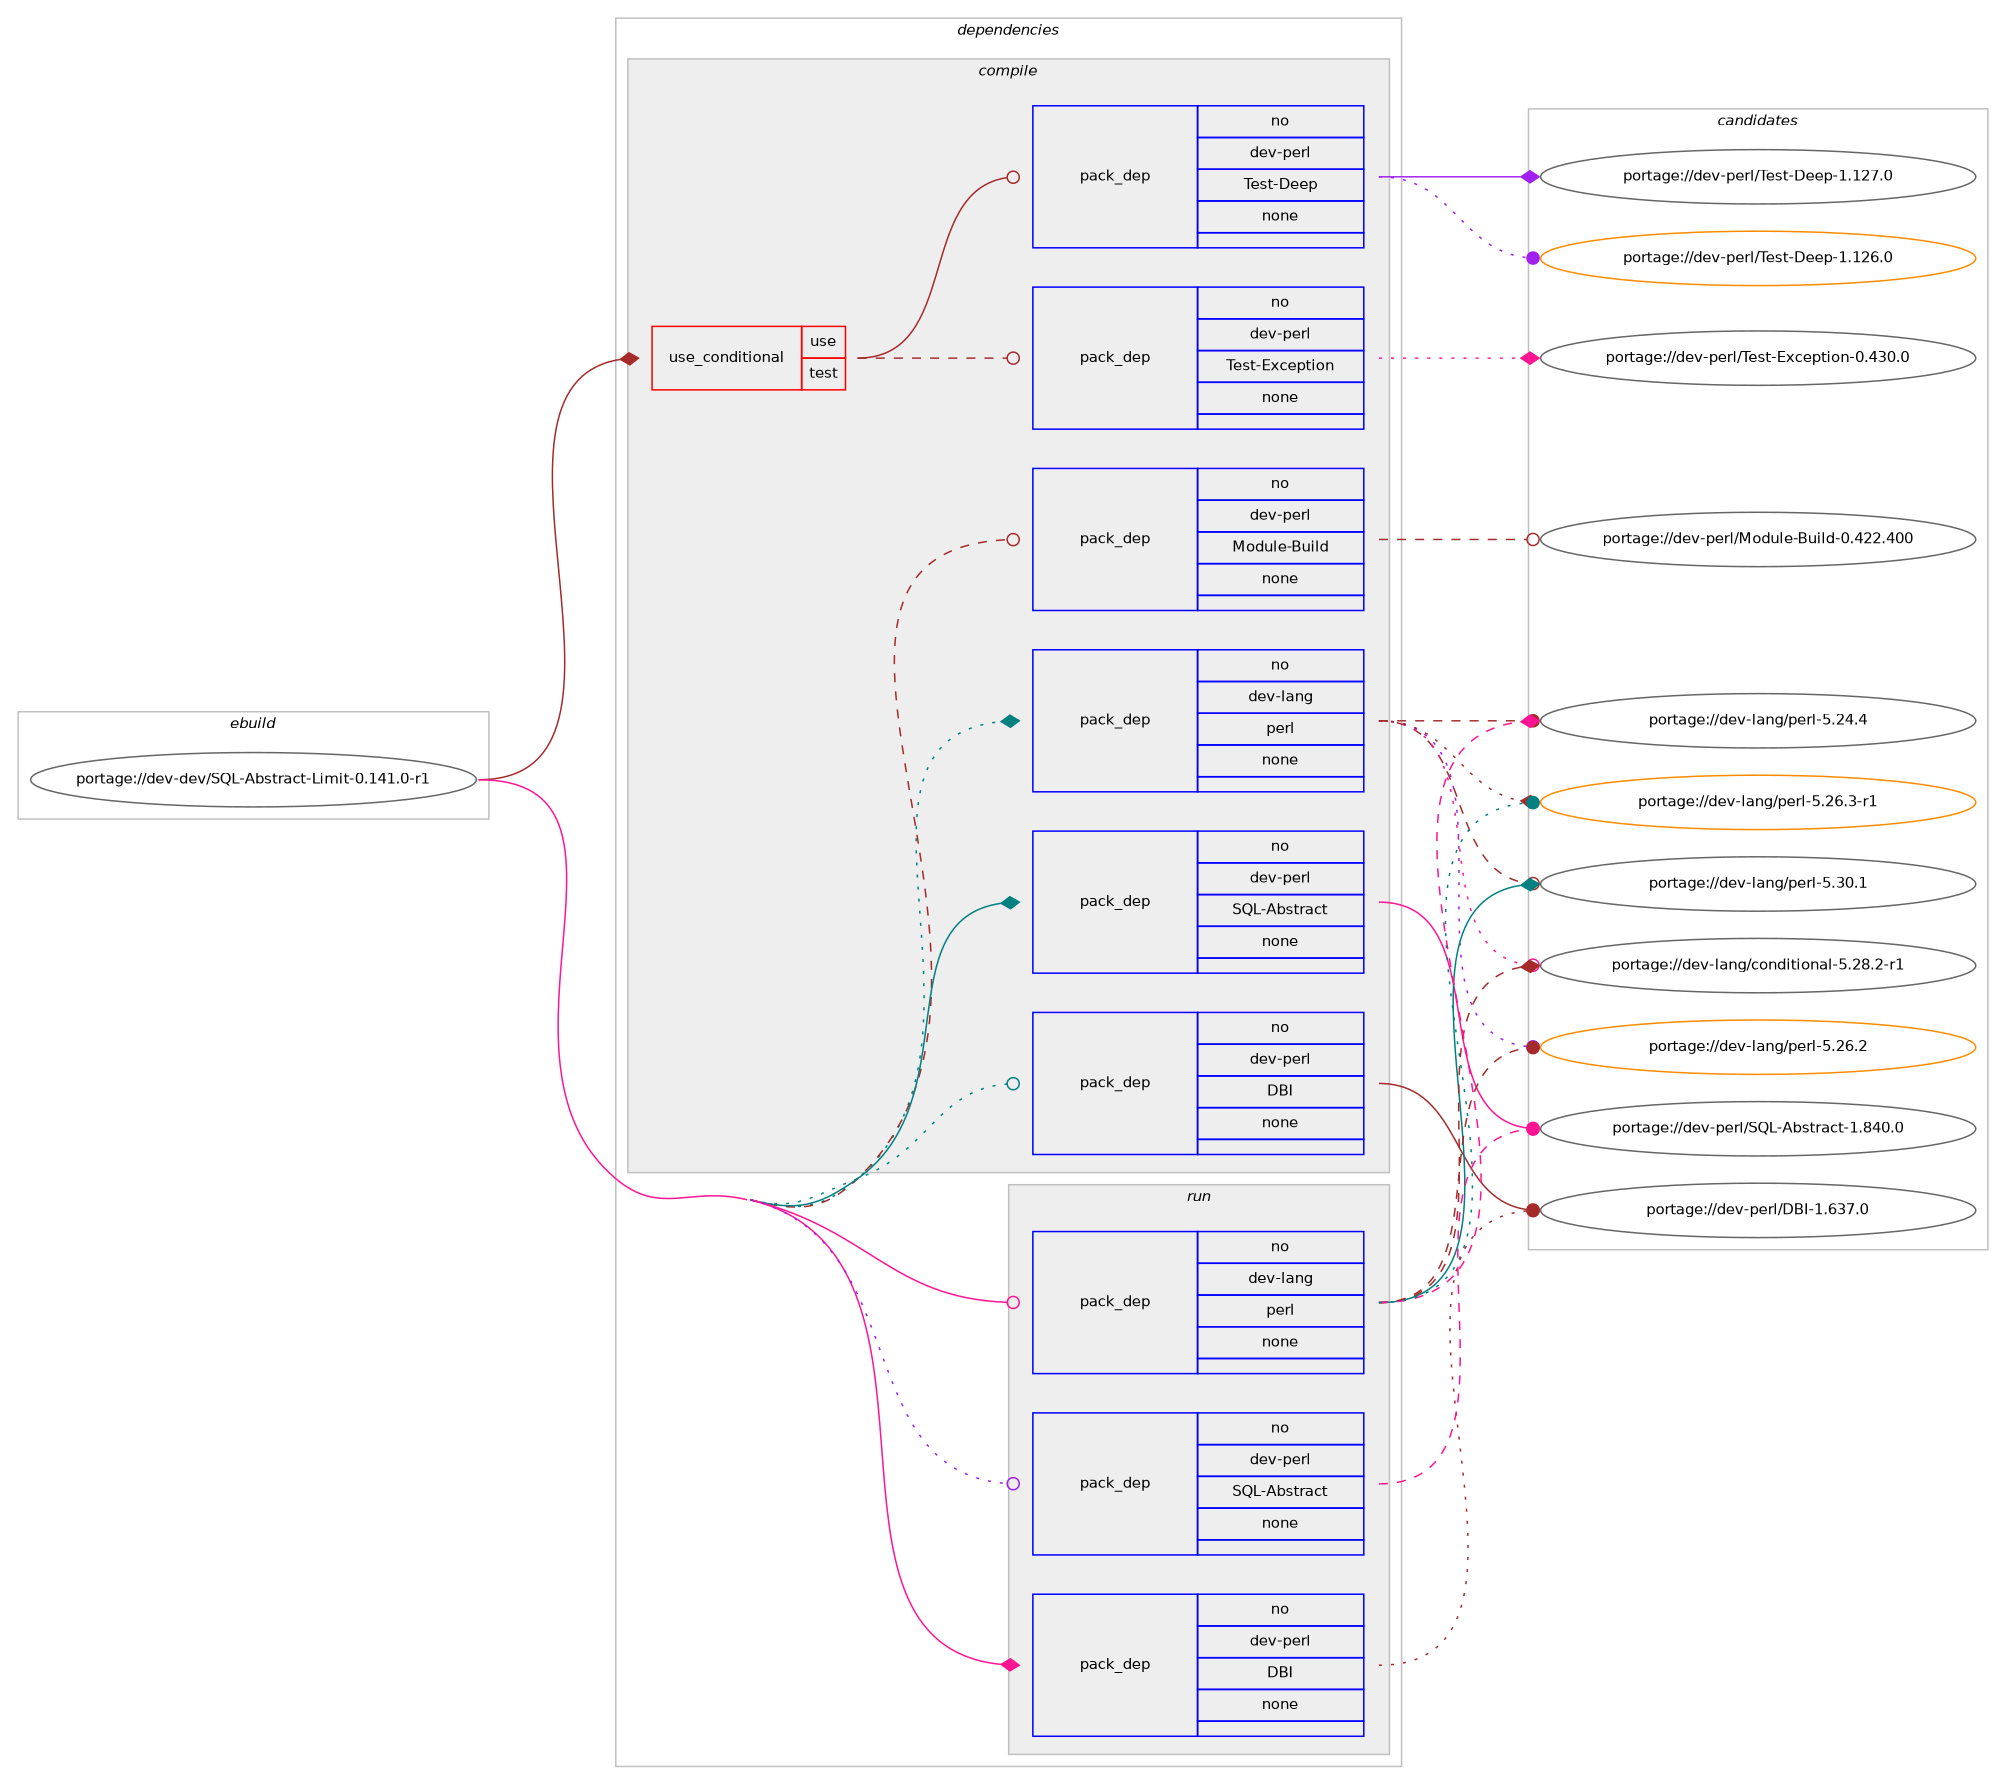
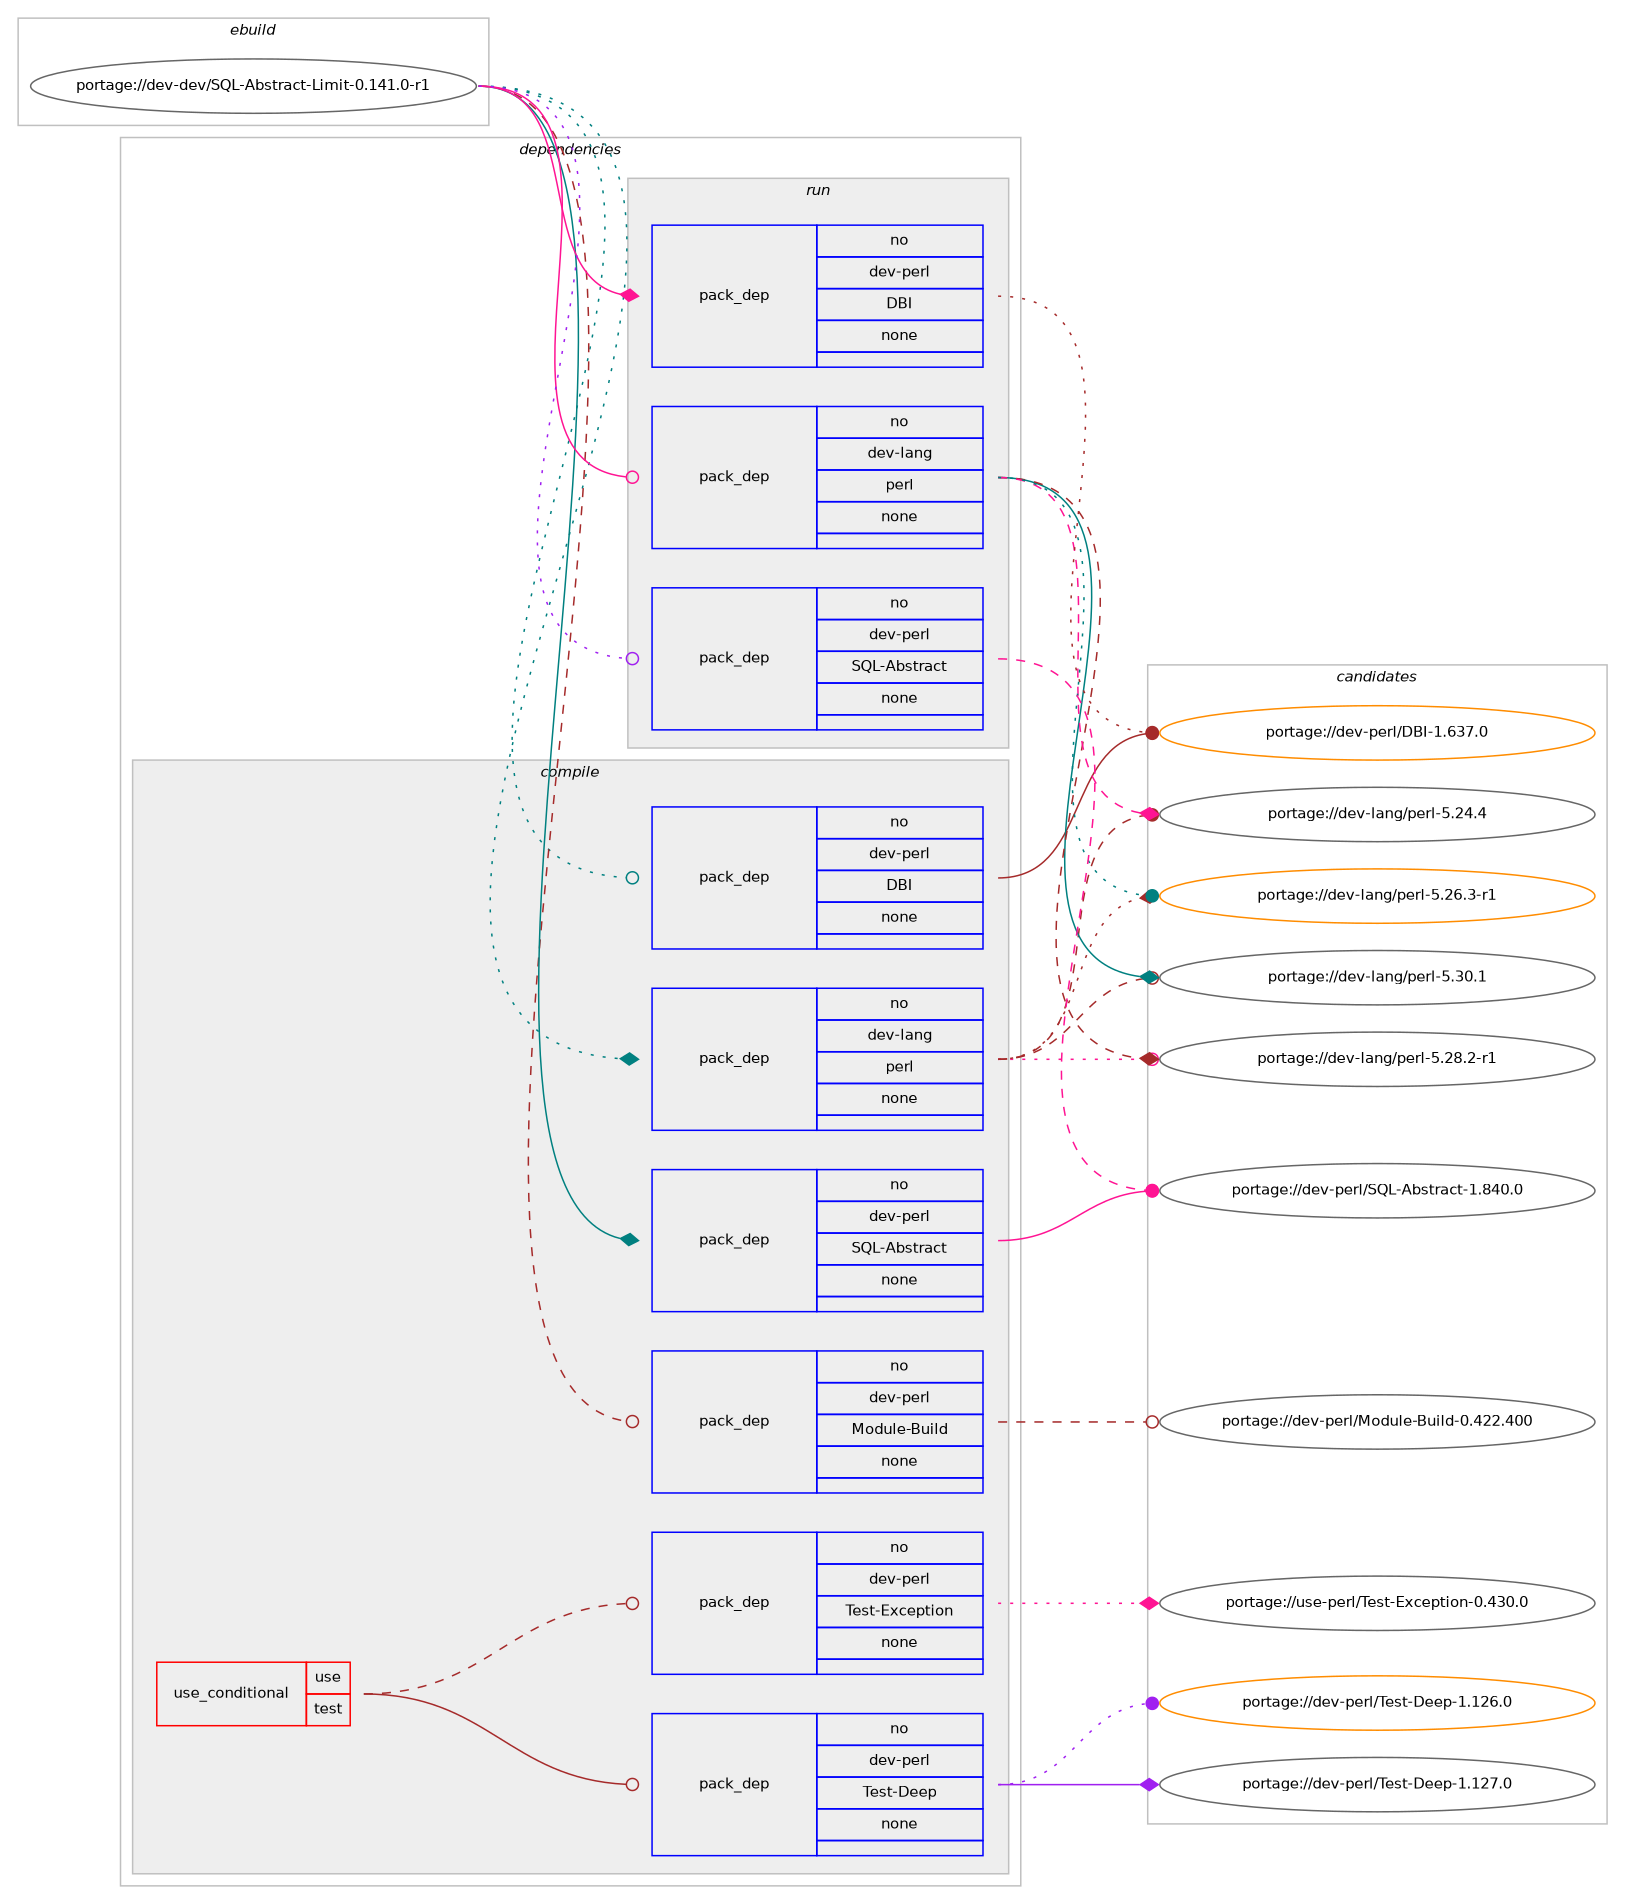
(1758, 358) -> (1377, 1603)
(559, 578) -> none
(1758, 966) -> (1377, 1059)
(1758, 1047) -> none
(1758, 1210) -> (1377, 733)
